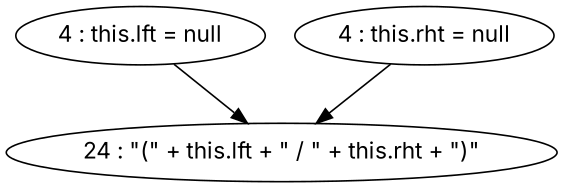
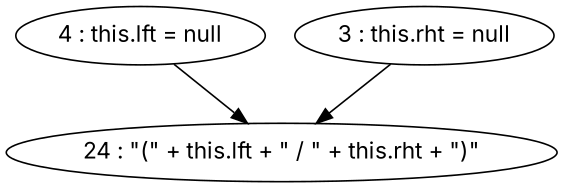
(424, 36) -> (424, 36)
